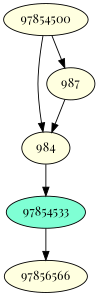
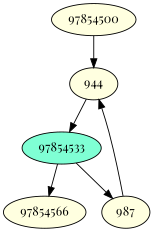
(57, 48) -> (91, 178)
(46, 148) -> (94, 84)
(46, 276) -> (45, 212)
